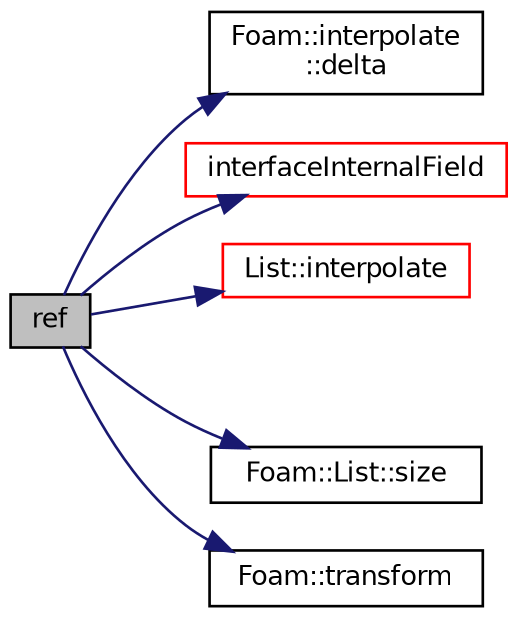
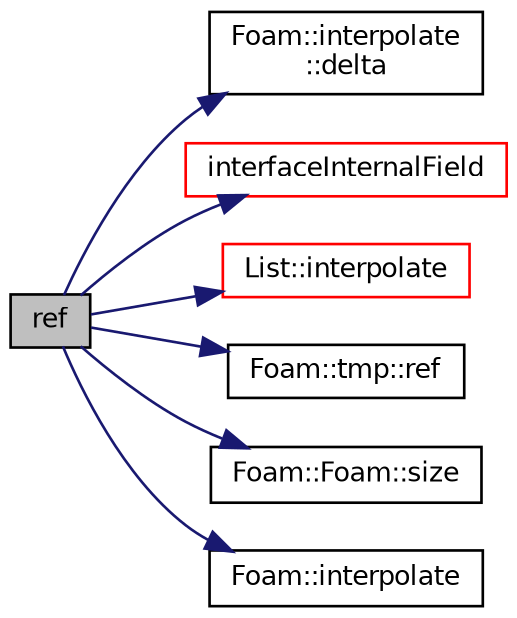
none -> (346, 371)
(346, 475) -> (346, 475)
(346, 578) -> (346, 578)
